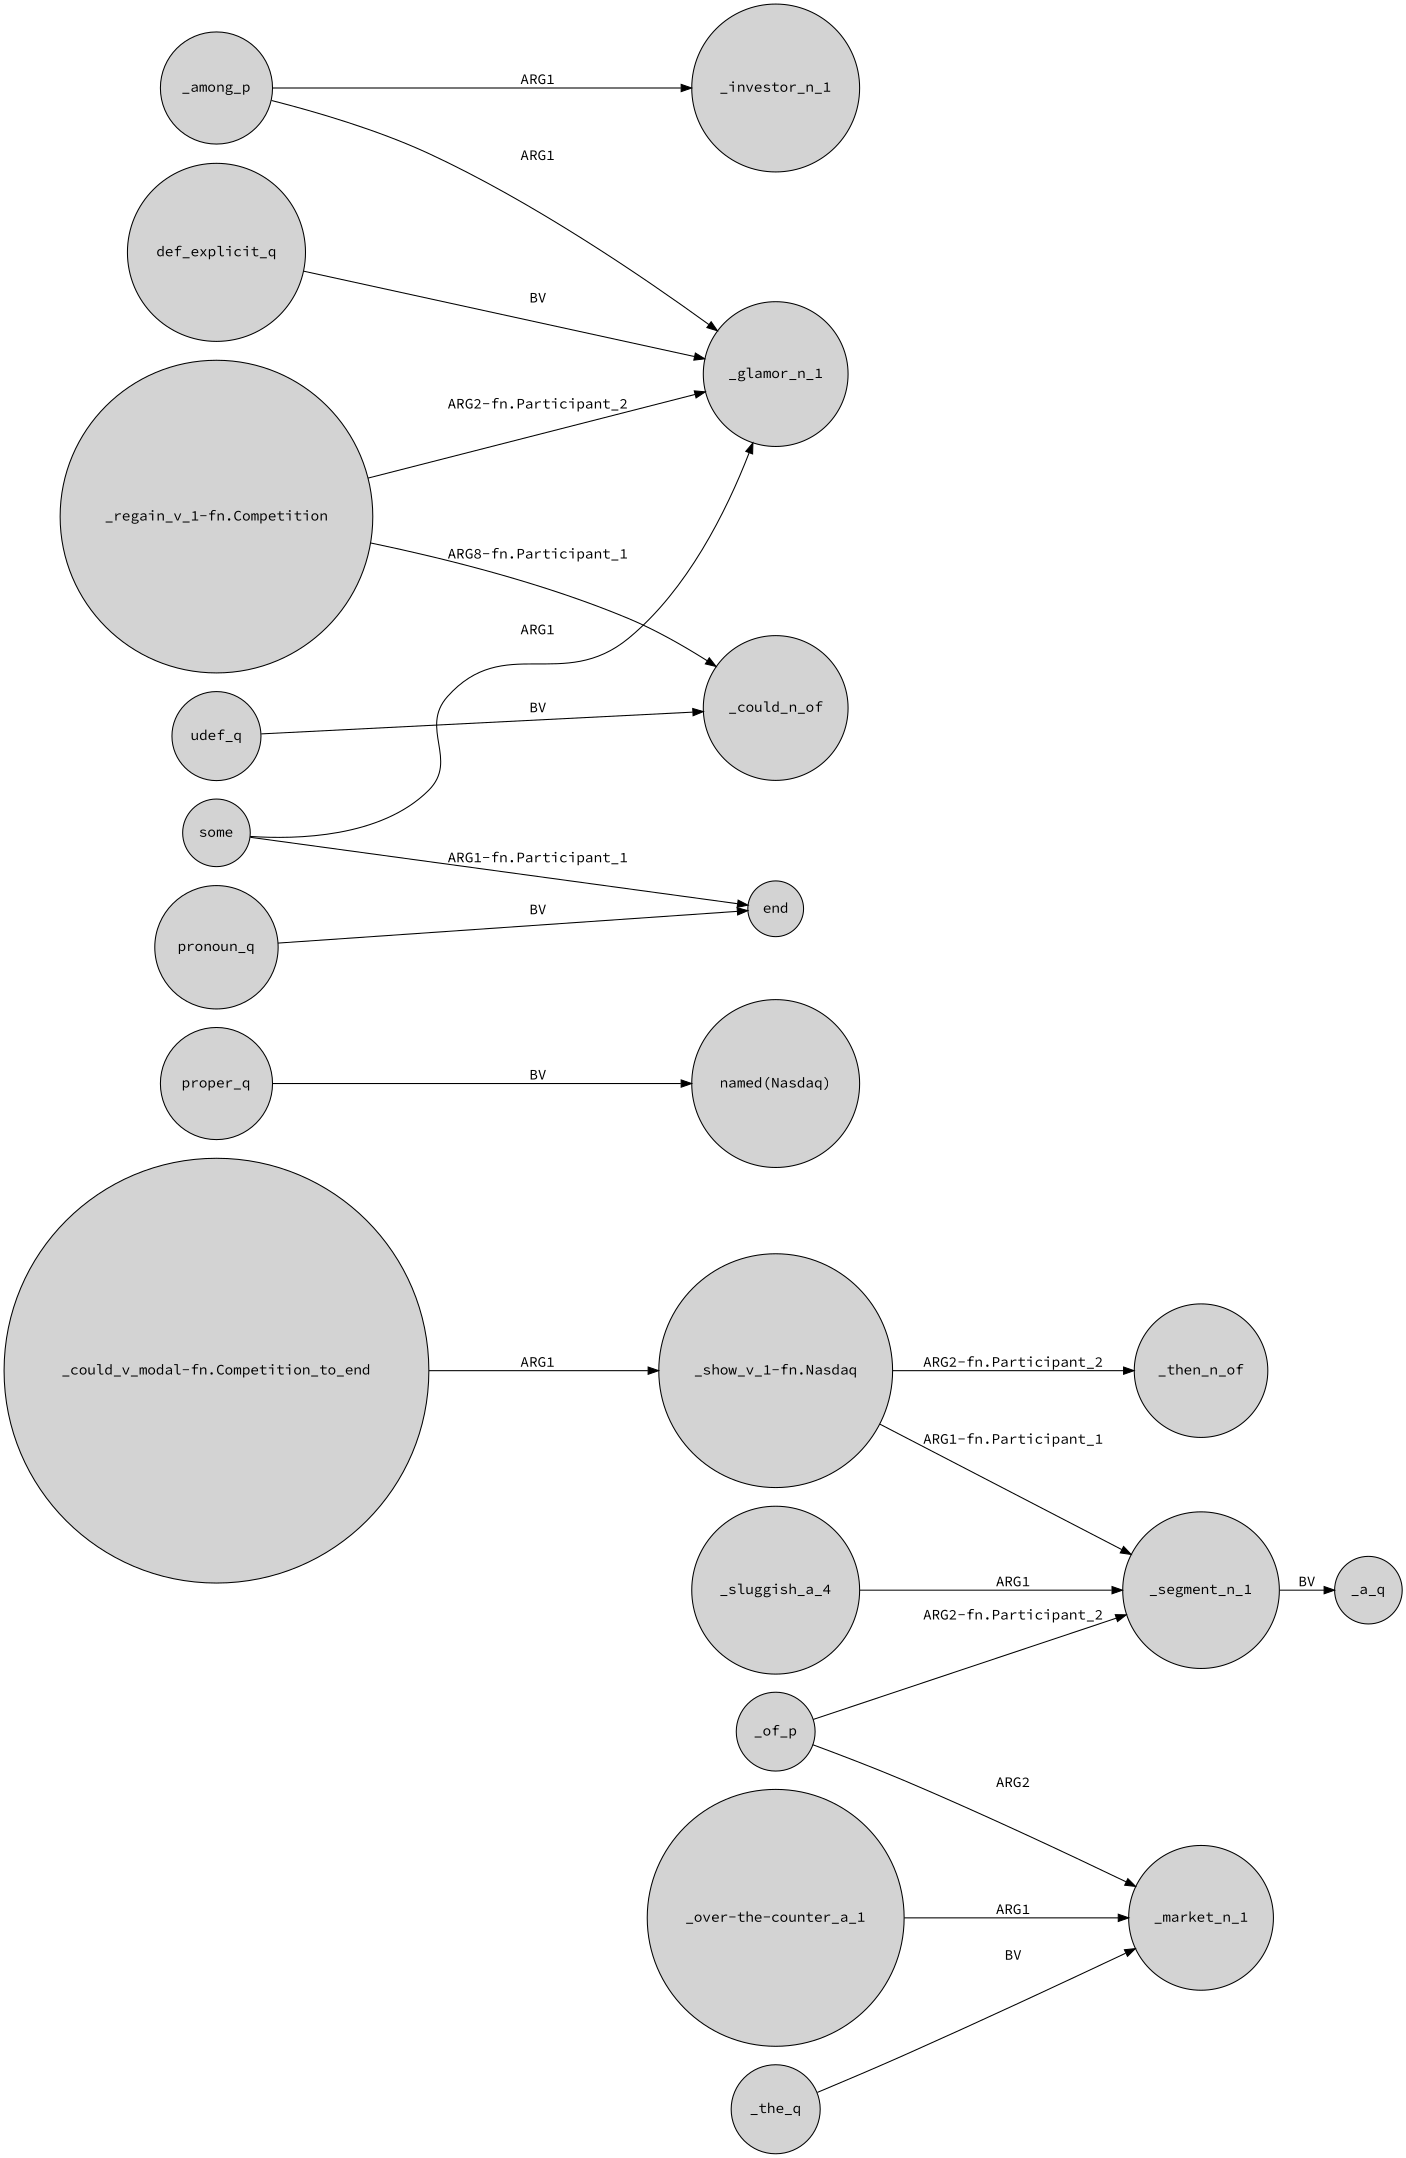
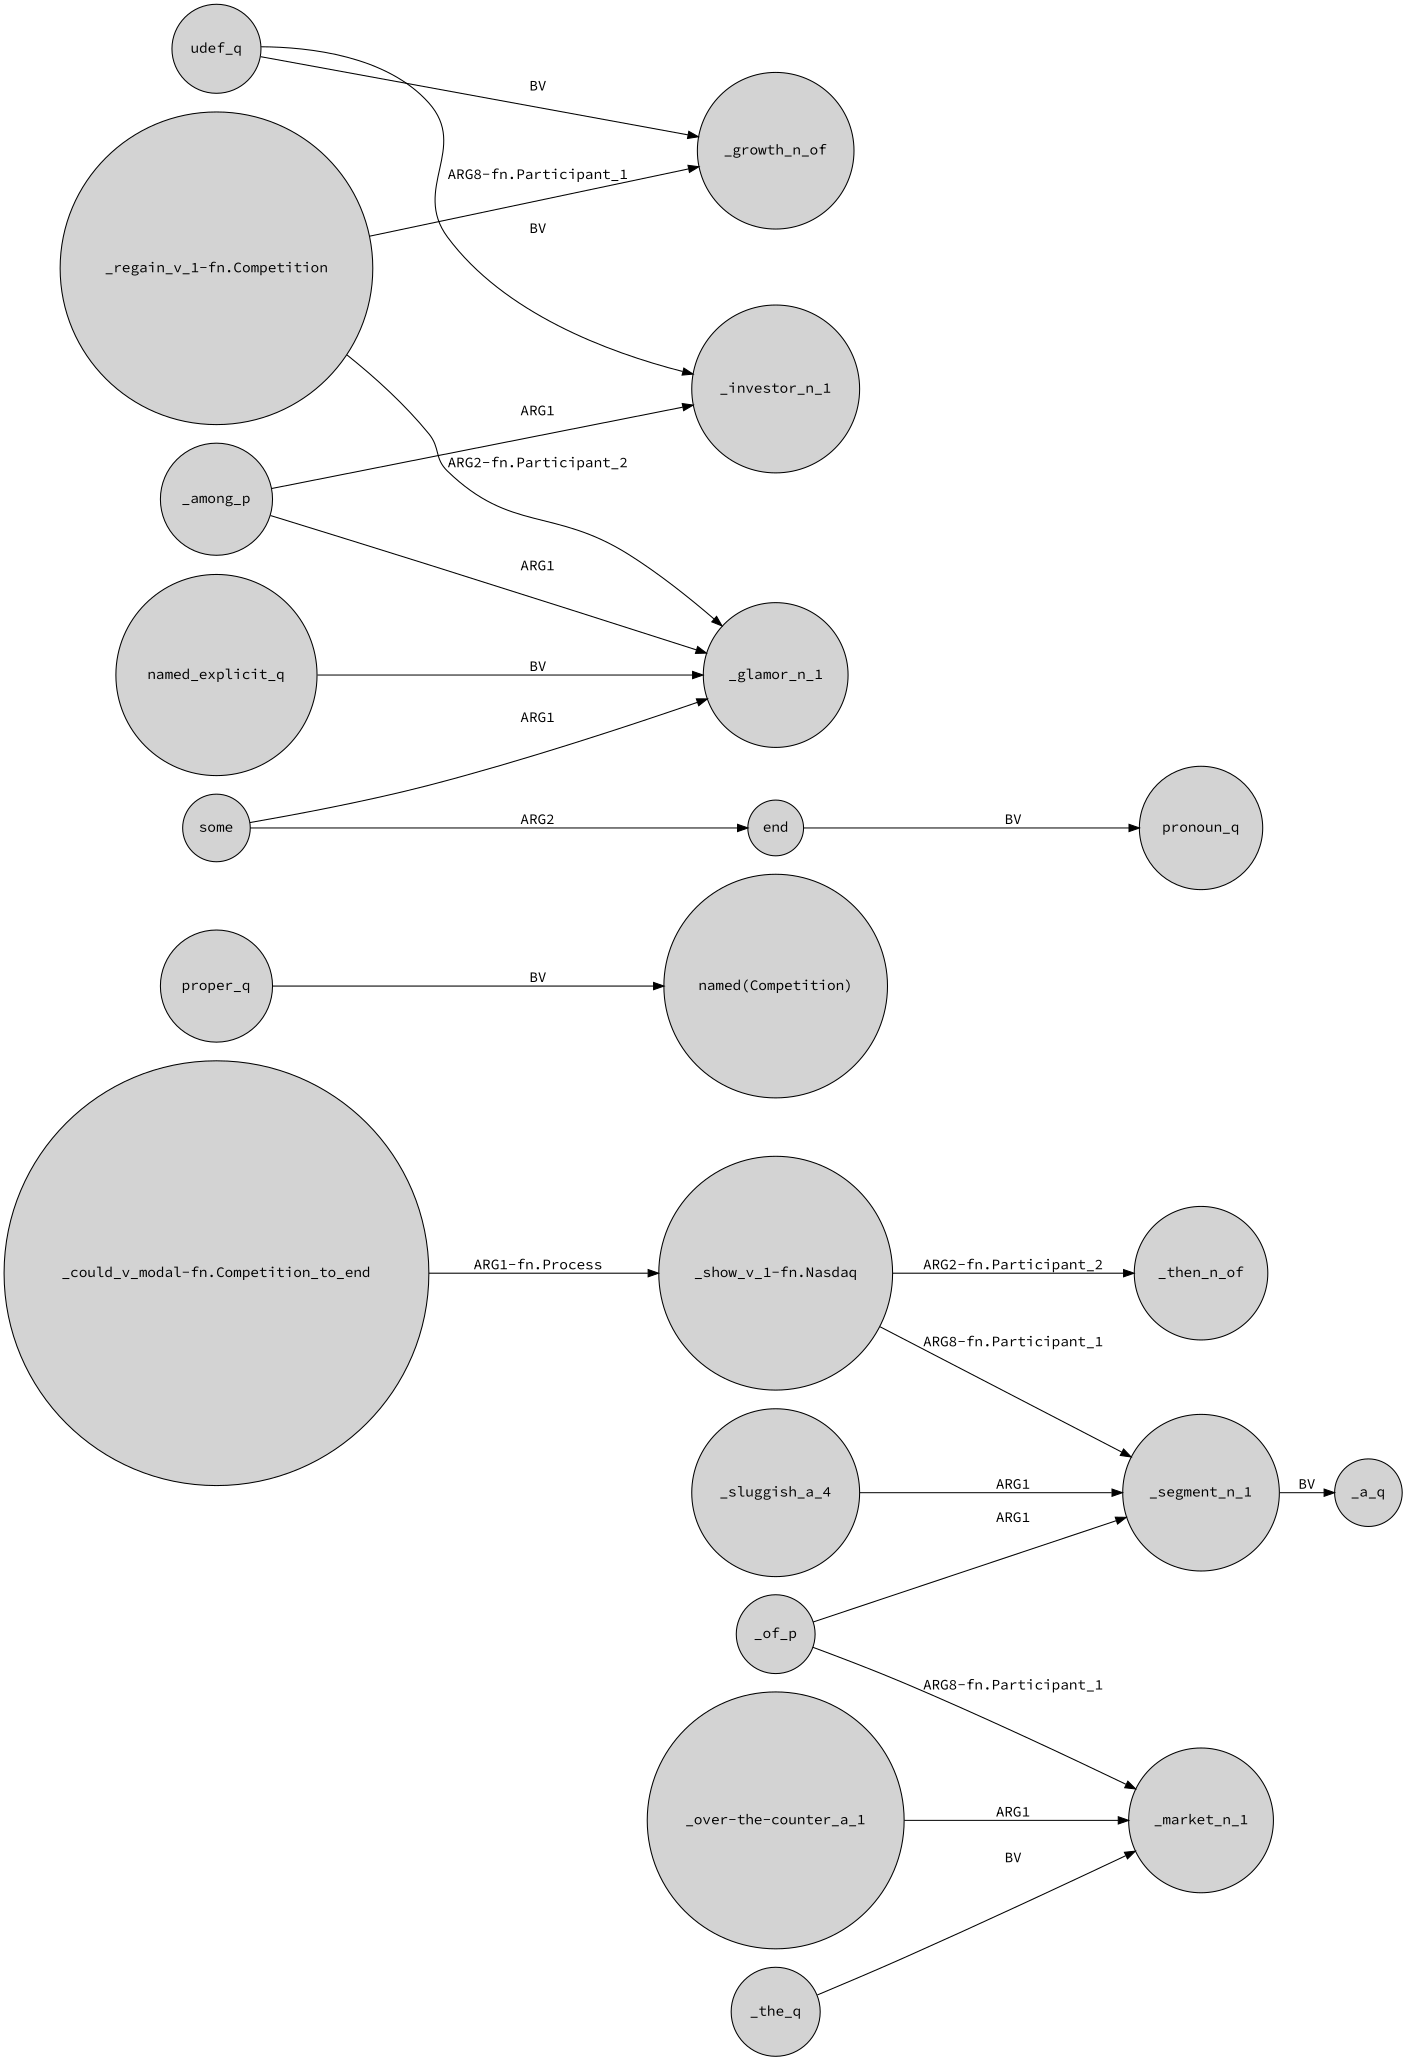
none -> (435, 201)
(216, 252) -> (216, 675)
(776, 708) -> (776, 151)
(538, 858) -> (538, 820)
(508, 927) -> (966, 828)
(776, 1084) -> (776, 986)
(538, 1363) -> (538, 1265)
(1013, 1440) -> (1013, 1342)
(1013, 1616) -> (1013, 1518)
(1013, 1783) -> (1013, 1686)
